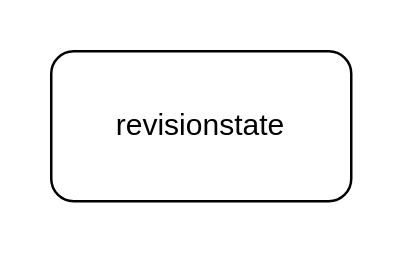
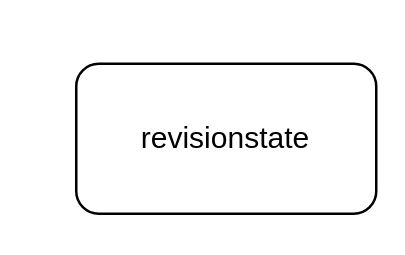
(201, 126) -> (226, 139)
